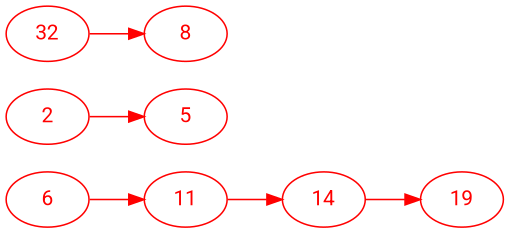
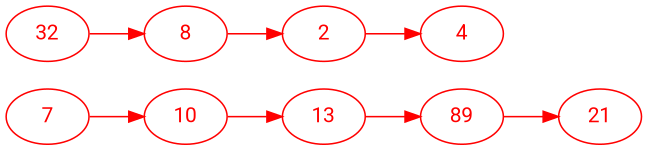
none -> (247, 34)
(186, 117) -> (462, 34)
none -> (600, 117)
(48, 200) -> (48, 117)
(186, 200) -> (186, 117)
(324, 200) -> (324, 117)
(462, 200) -> (462, 117)
